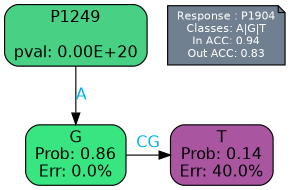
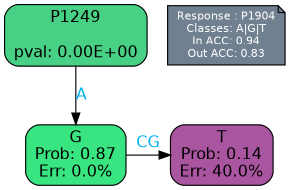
(76, 35) -> (76, 35)
(76, 155) -> (76, 155)
